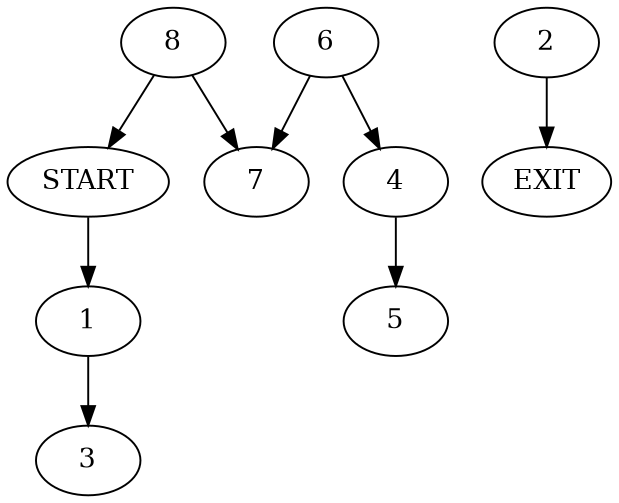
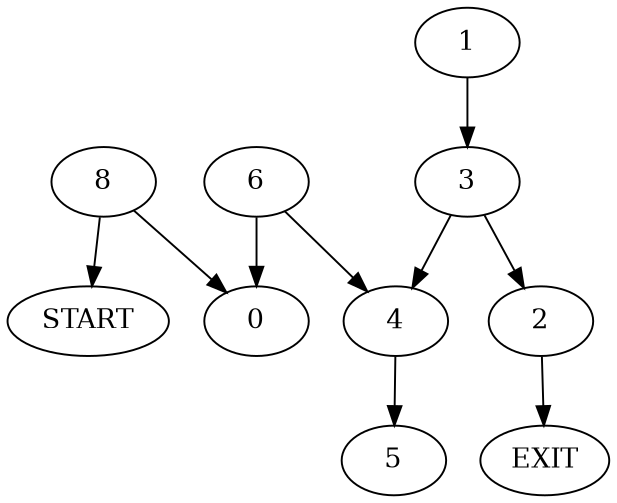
(257, 182) -> (257, 321)
(88, 242) -> none
none -> (436, 243)
none -> (499, 243)
